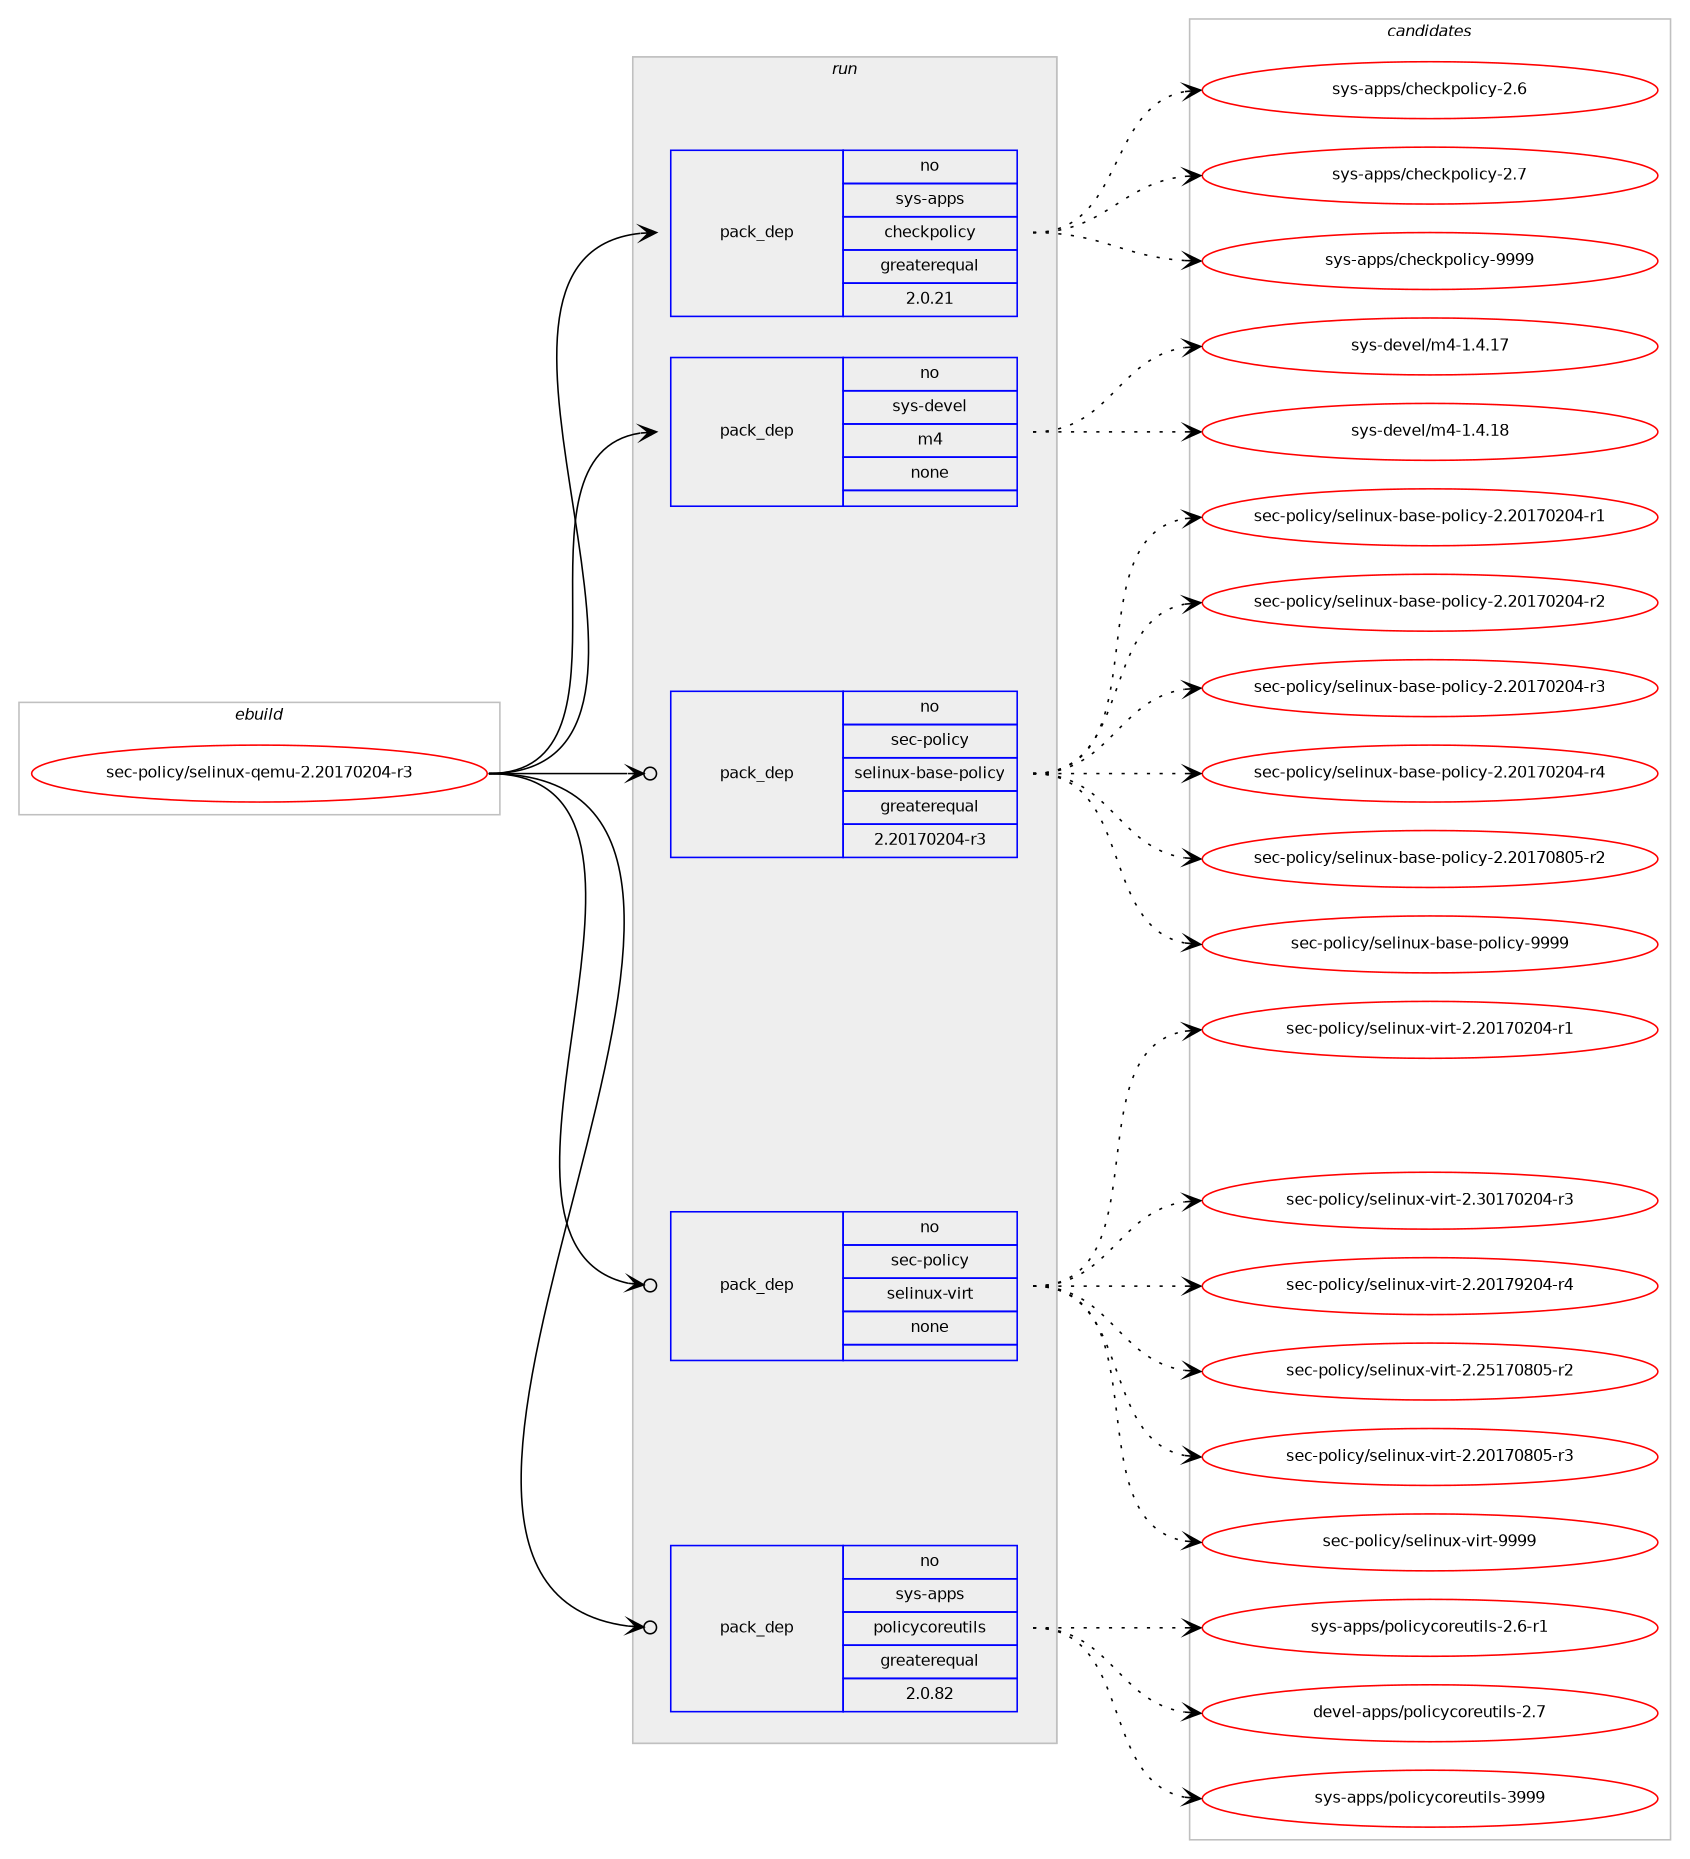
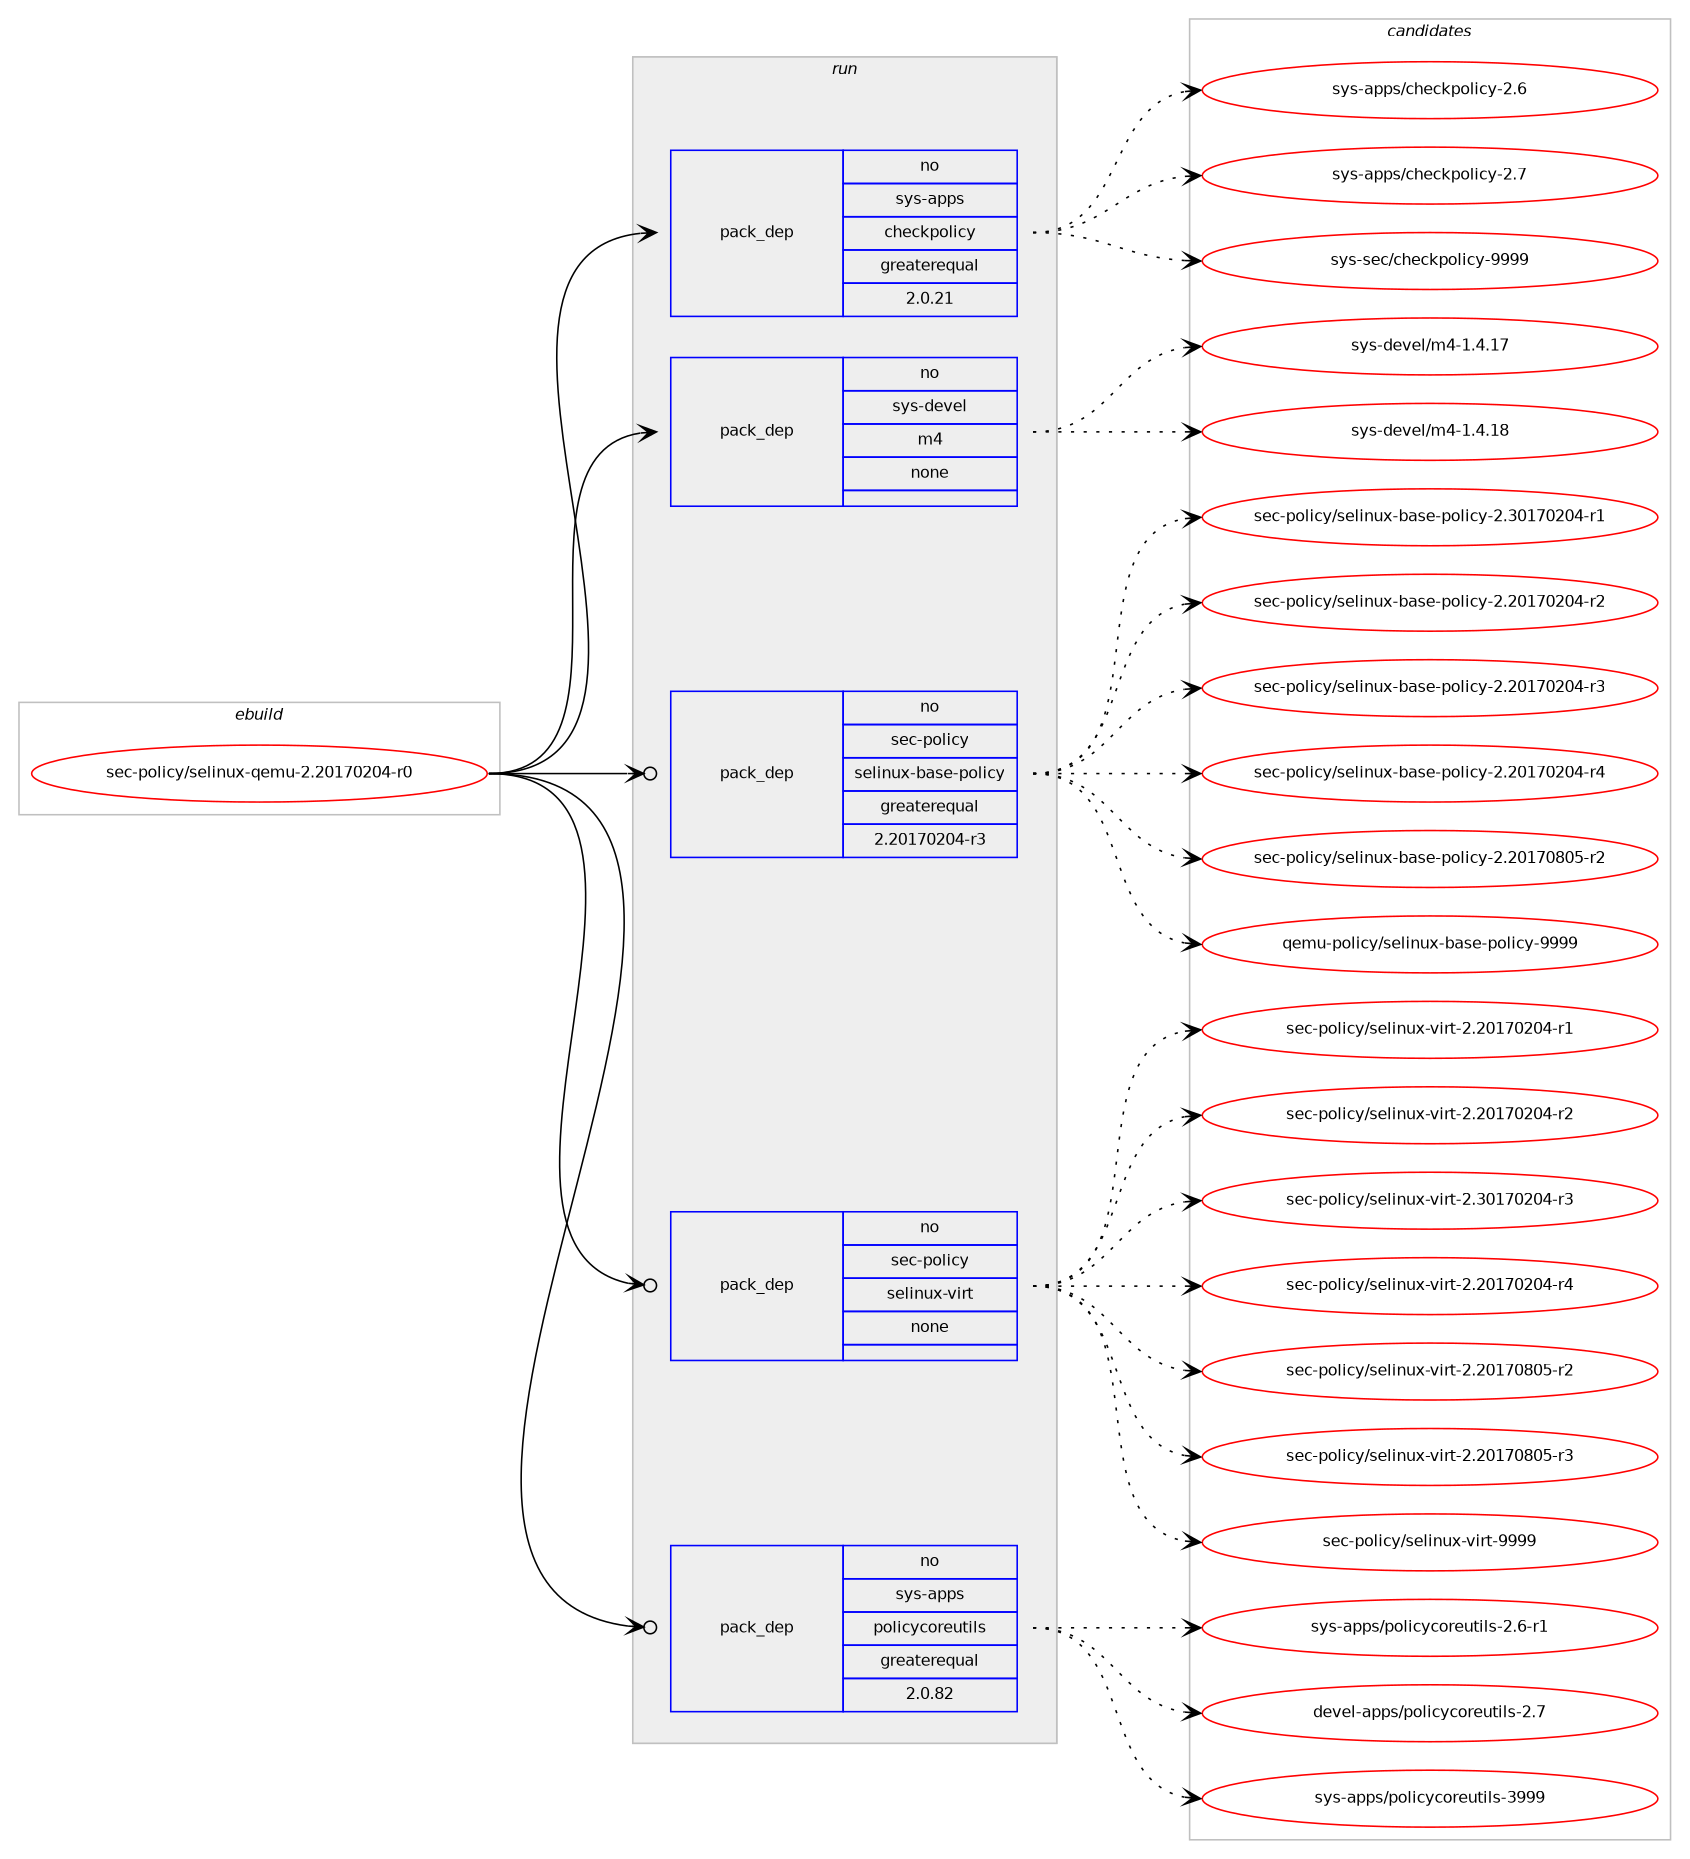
(1430, 261) -> (1430, 261)
(1430, 517) -> (1430, 517)
(259, 774) -> (259, 774)
(1430, 944) -> (1430, 944)
none -> (1430, 1115)
(1430, 1286) -> (1430, 1286)
(1430, 1372) -> (1430, 1372)
